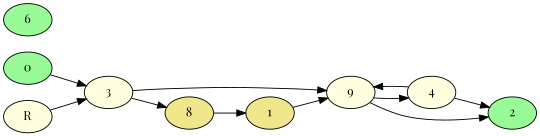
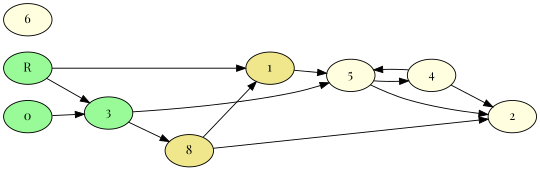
(28, 20) -> (28, 20)
none -> (144, 68)
(109, 92) -> (109, 113)
(351, 92) -> (351, 75)
(512, 113) -> (512, 117)
(28, 117) -> (28, 68)
none -> (346, 134)
